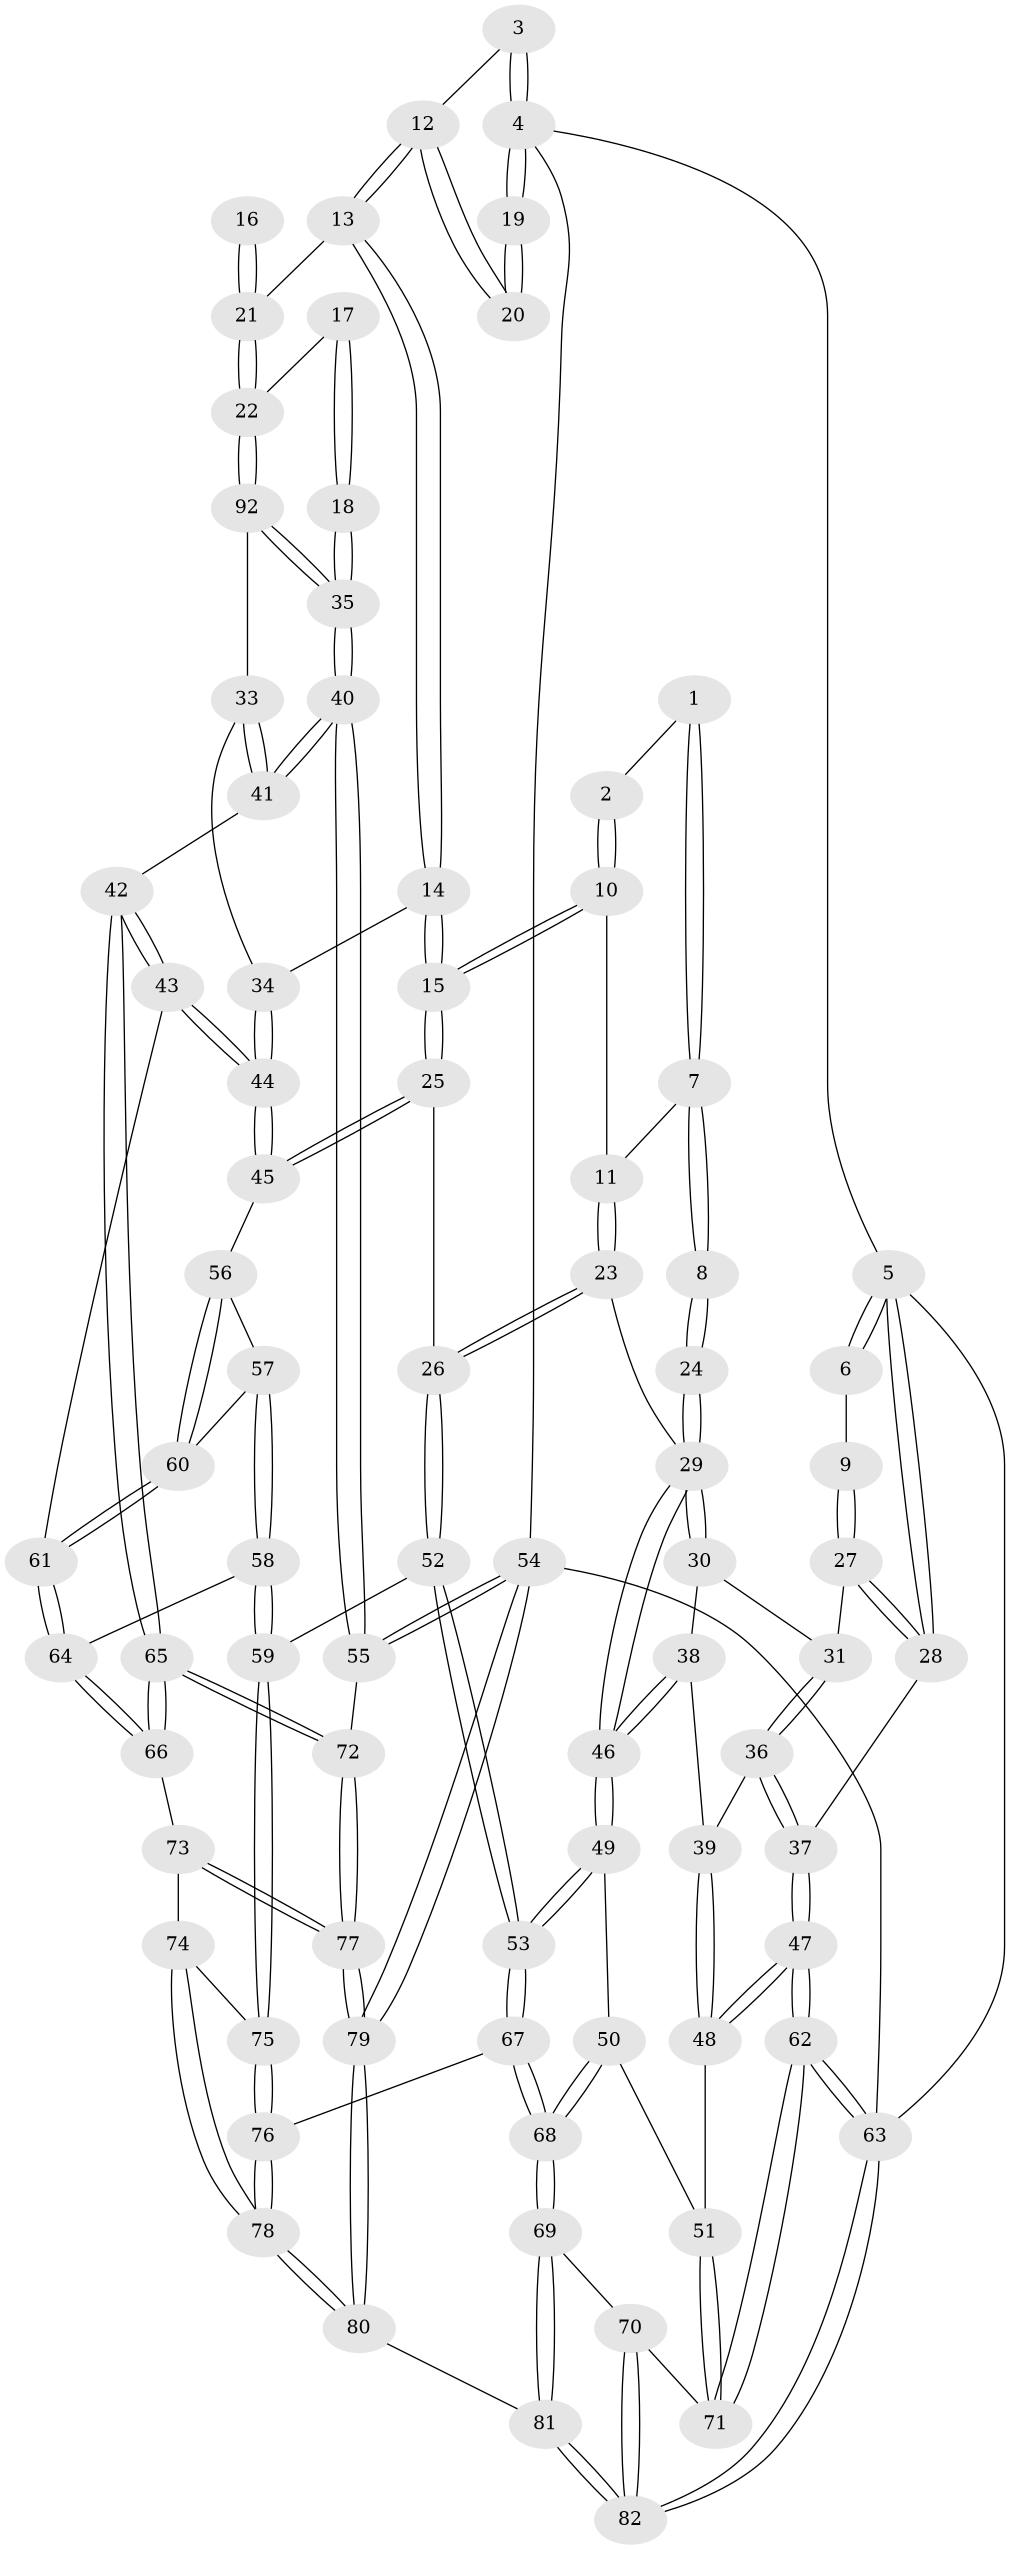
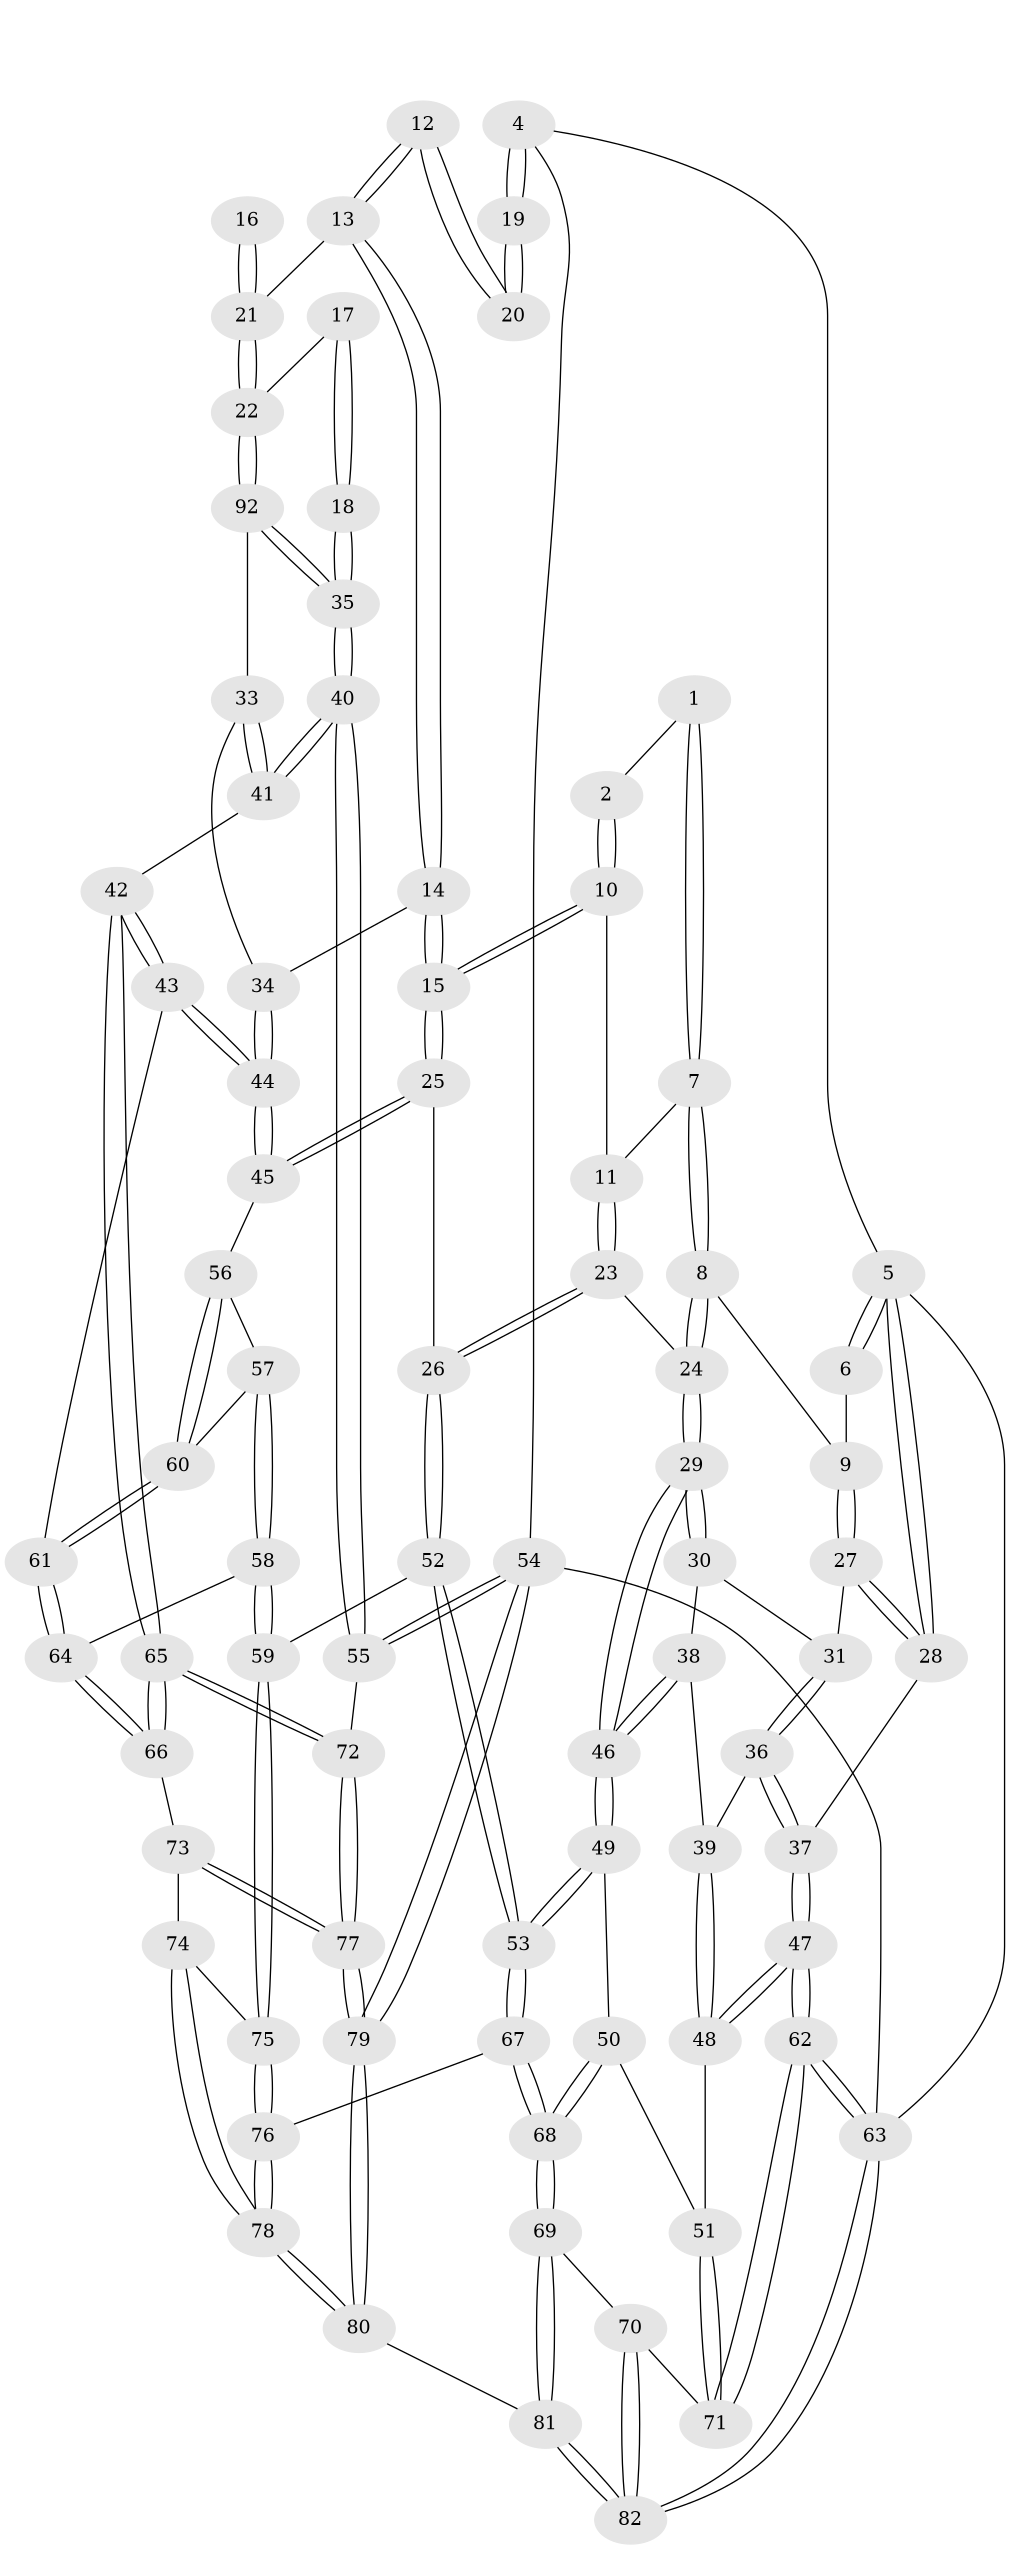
(519, 29) -> none
none -> (774, 1370)
(636, 1375) -> (649, 1323)
